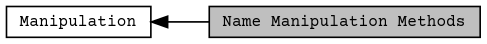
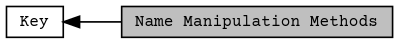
(79, 22) -> (35, 22)
